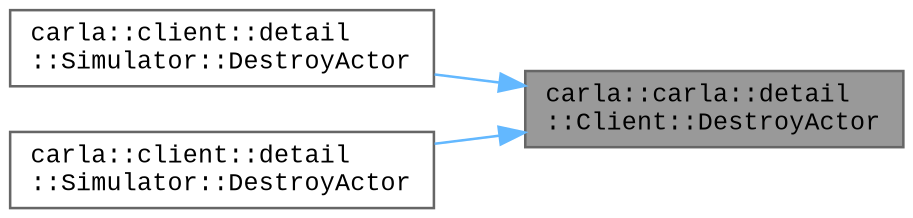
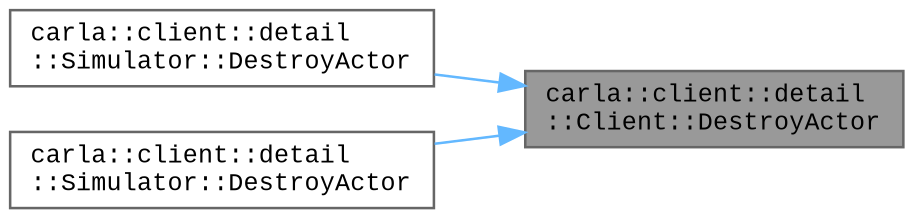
(714, 109) -> (714, 109)
